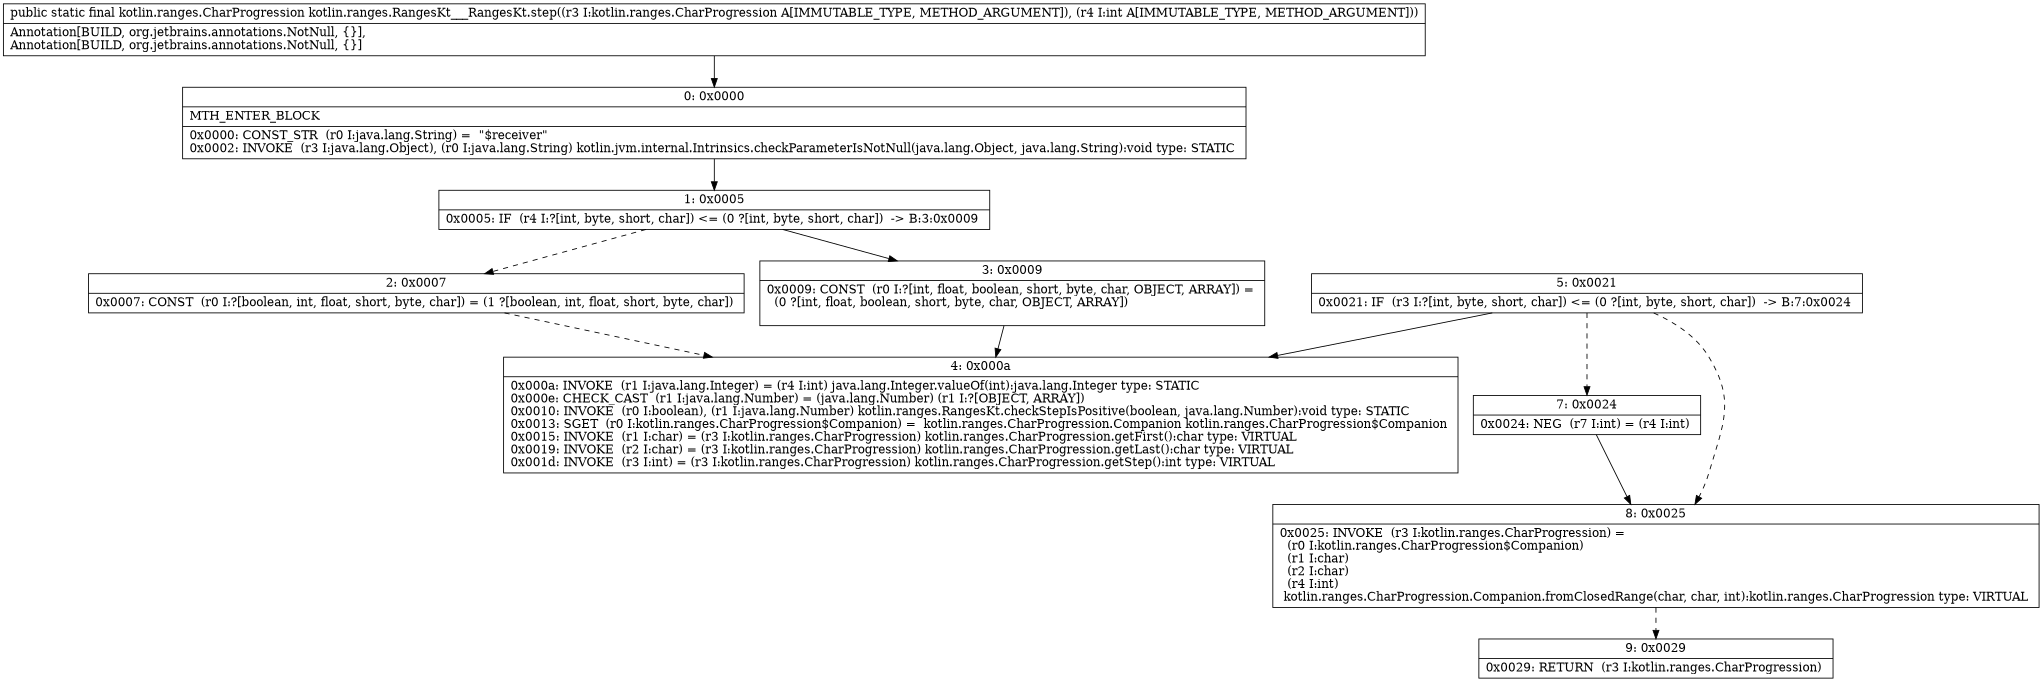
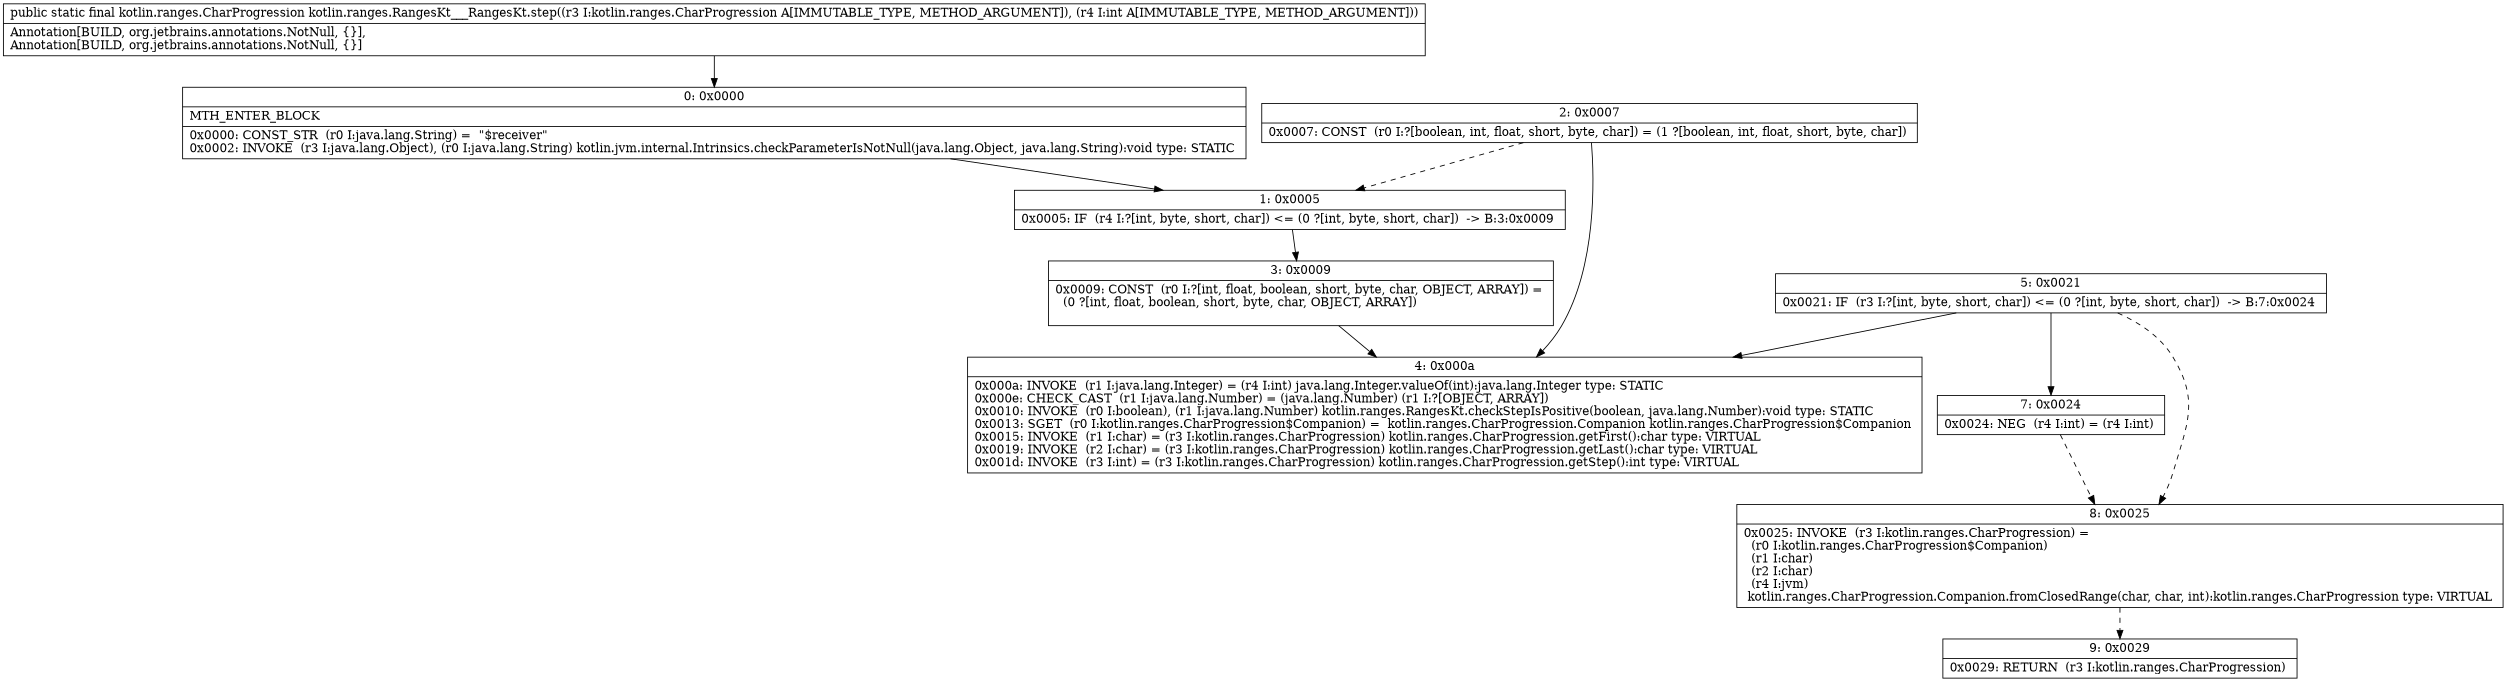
(569, 250) -> (1444, 165)
(604, 334) -> (1587, 252)
(1587, 350) -> (2051, 350)
(1587, 424) -> (2051, 424)
(1612, 466) -> (2076, 466)
(1309, 584) -> (1776, 584)
